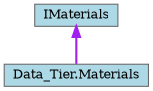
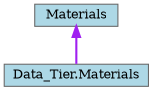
(76, 15) -> (76, 15)
